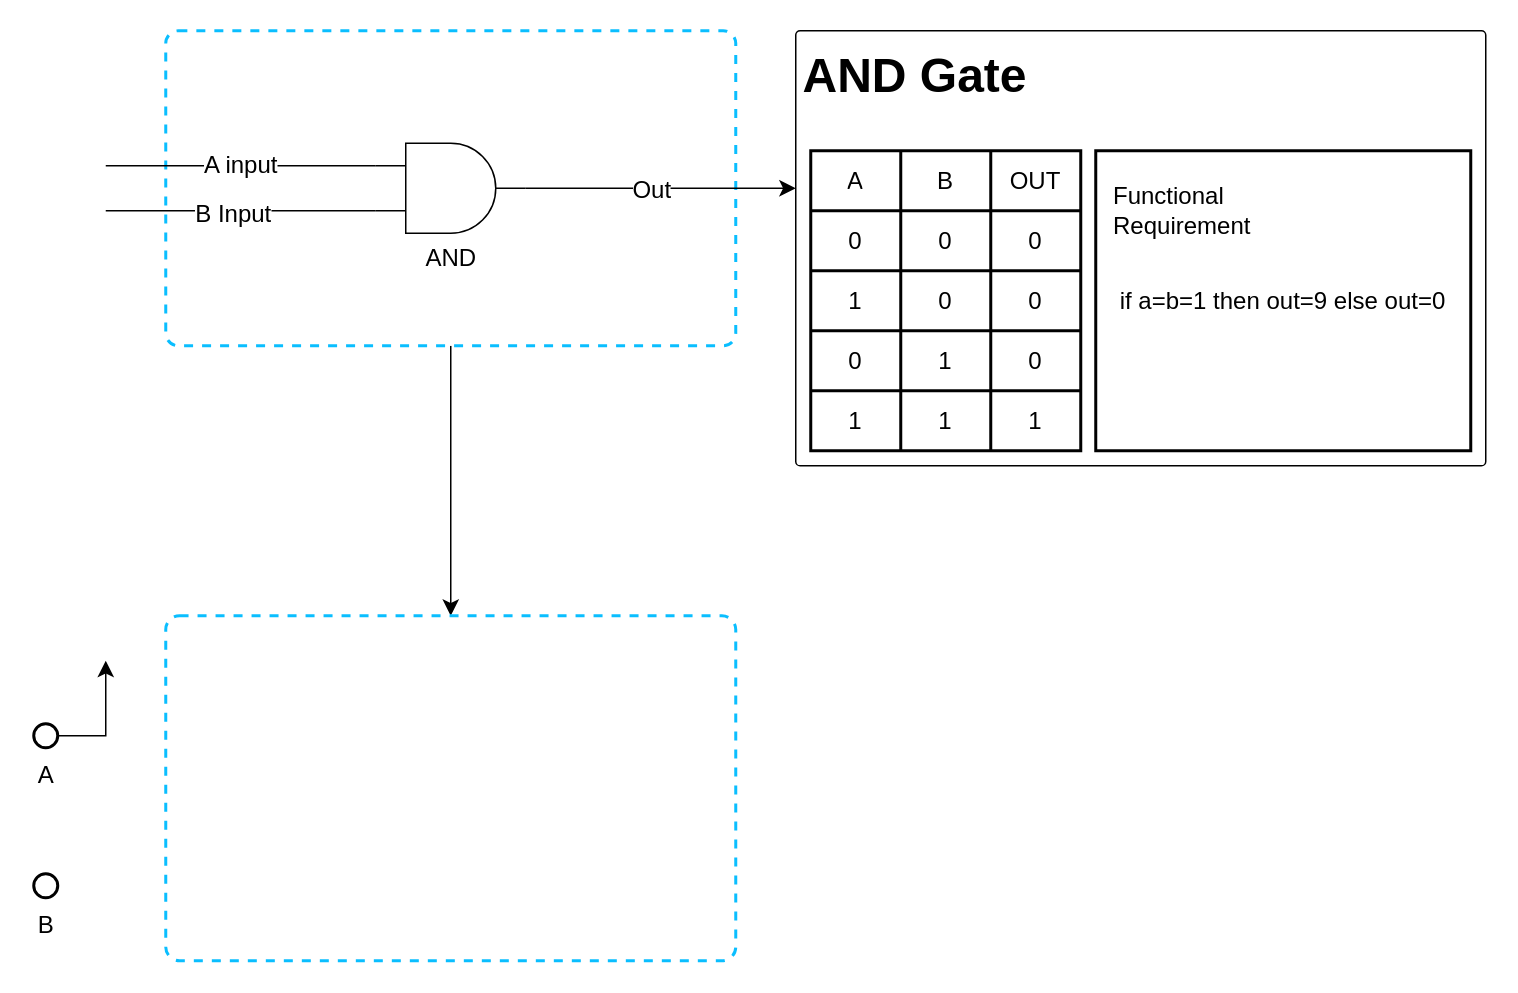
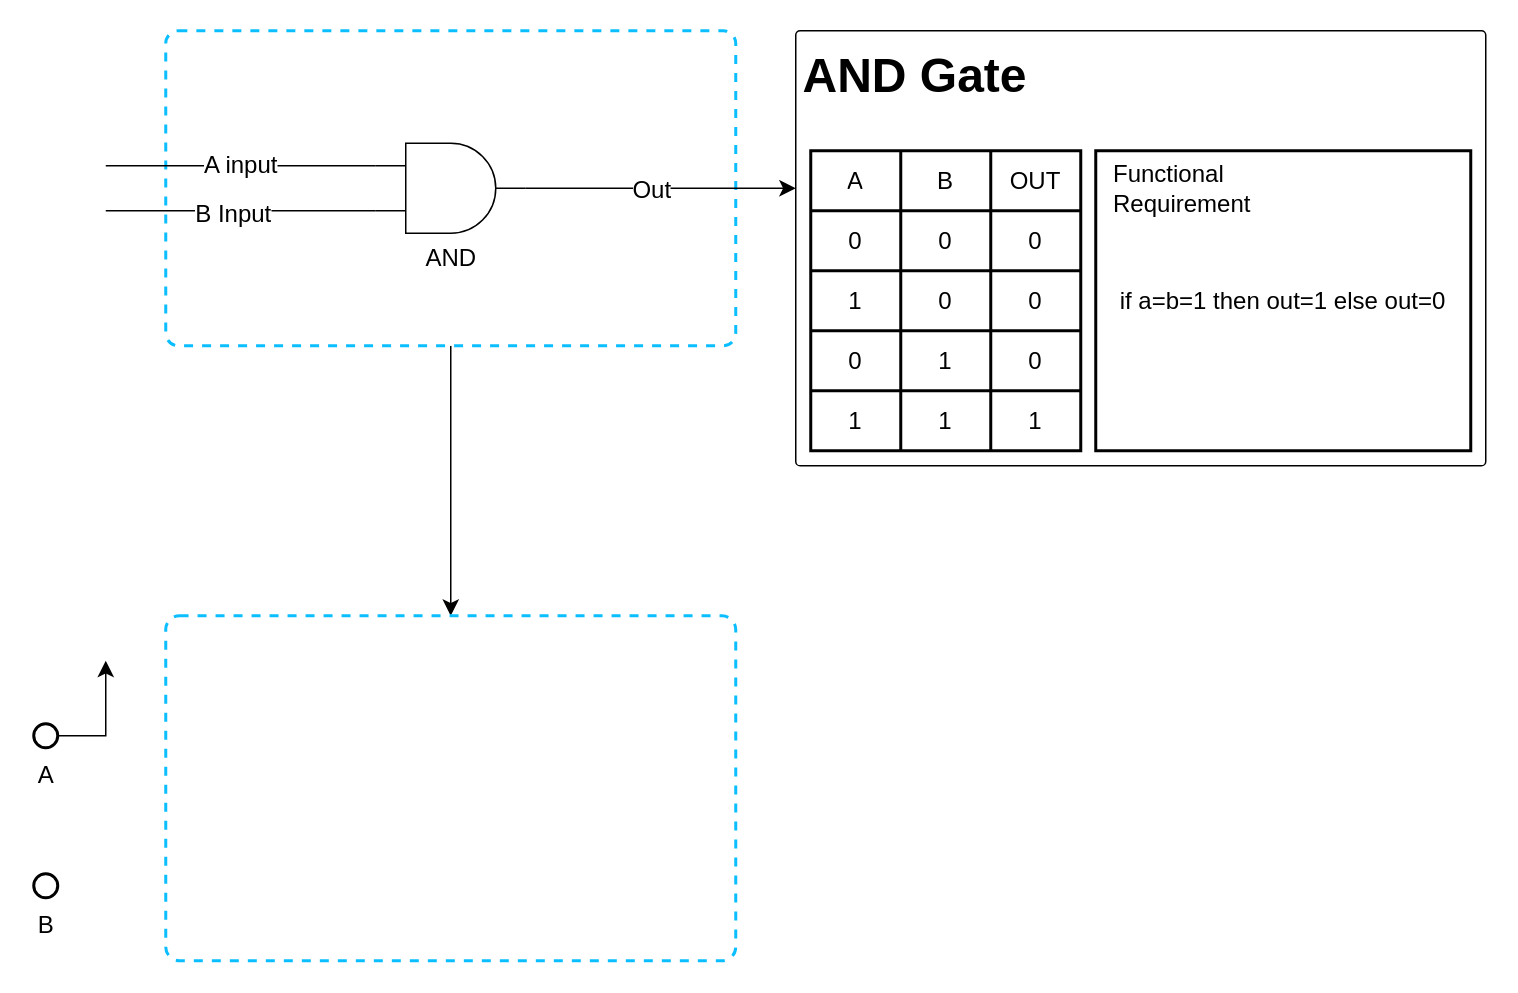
(1156, 211) -> (1156, 188)
(1283, 301) -> (1283, 301)
